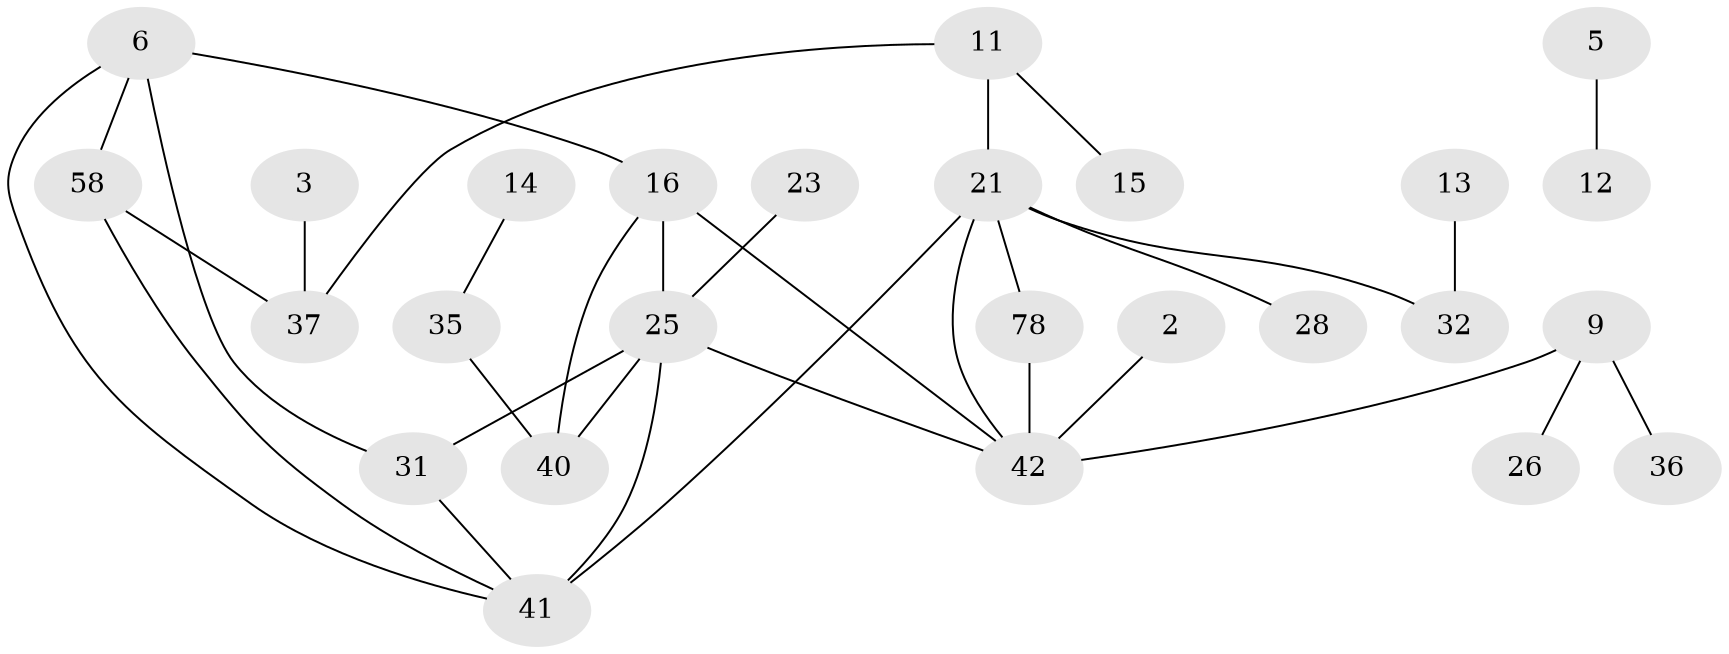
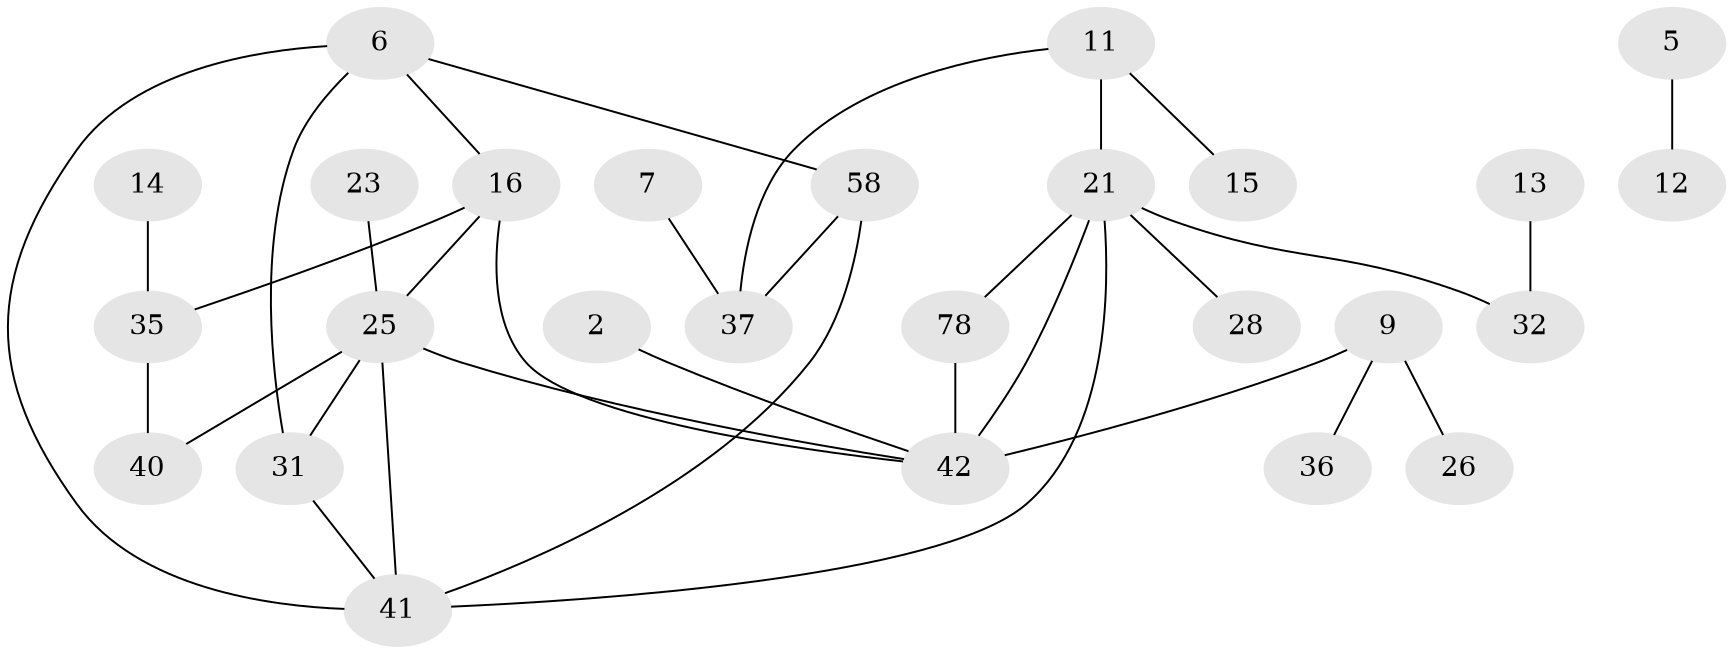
(305, 185) -> (648, 185)
(582, 319) -> (331, 261)
